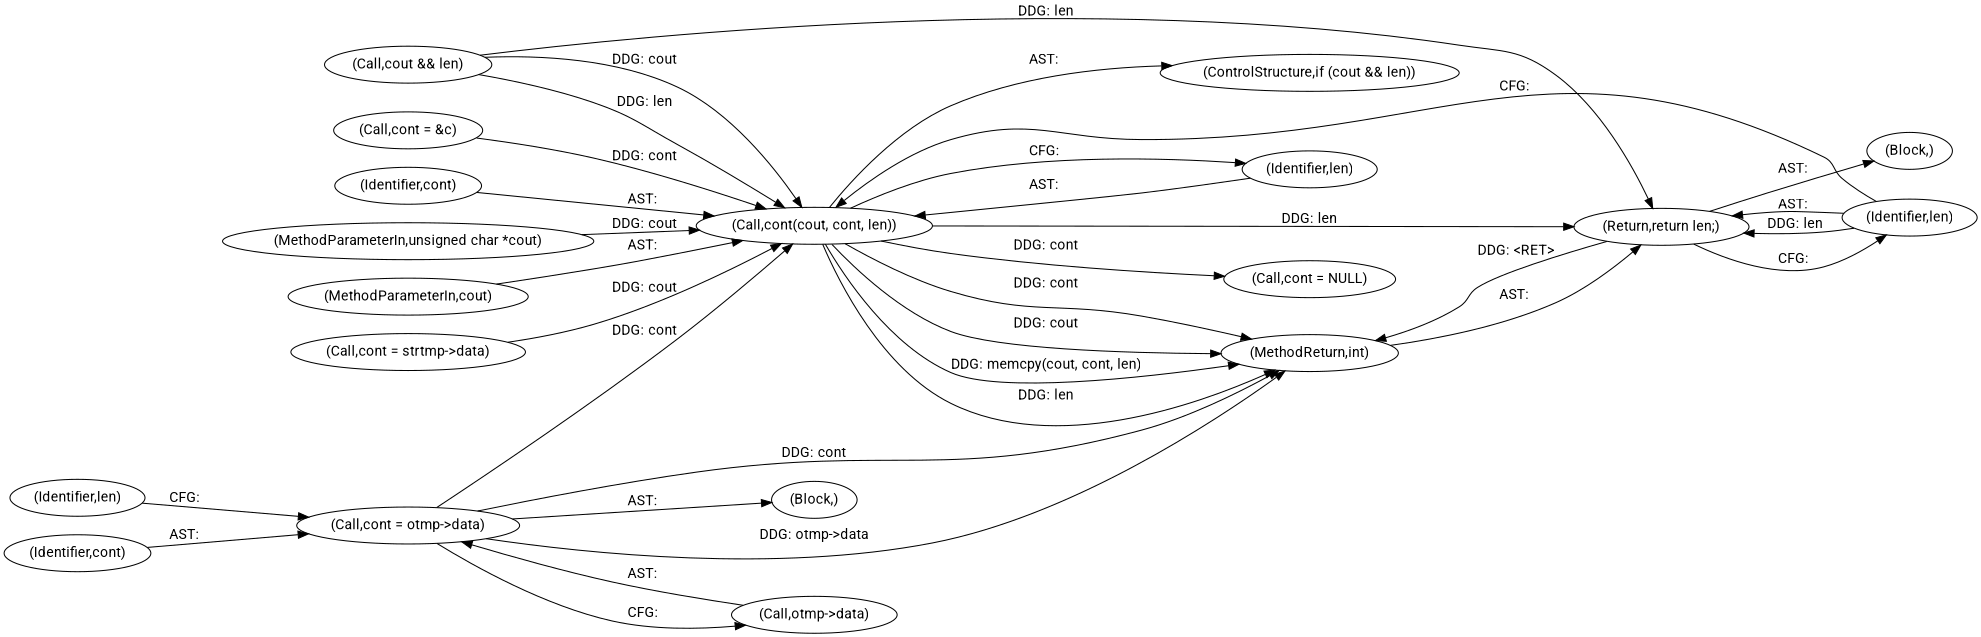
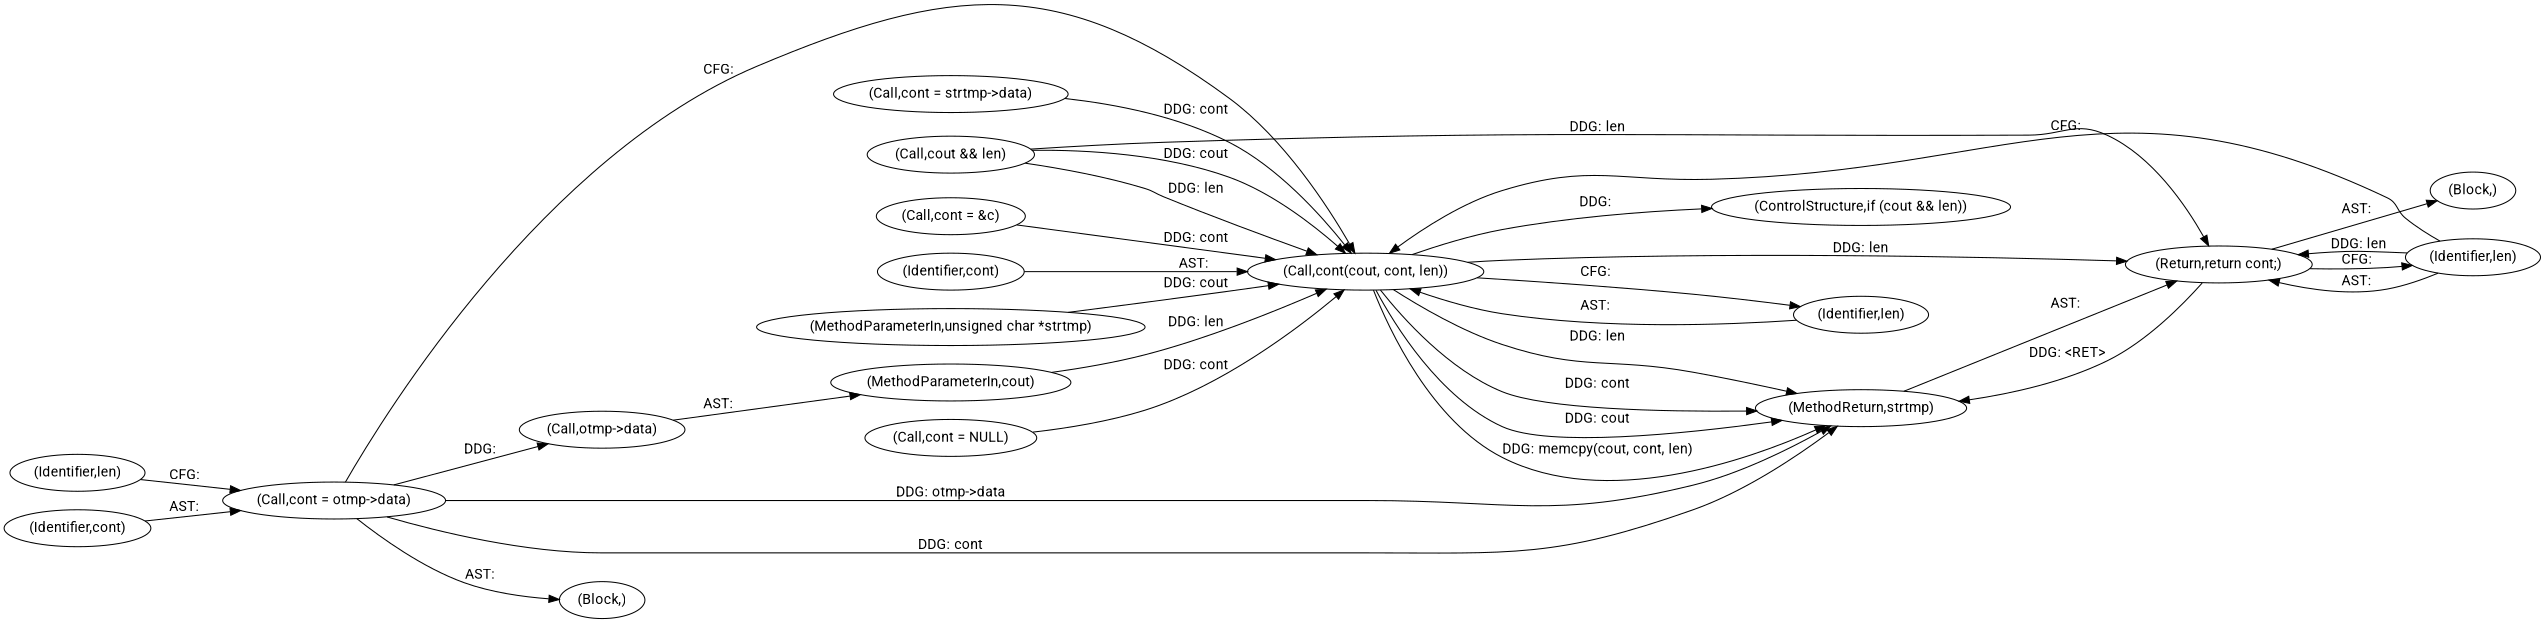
(1046, 60) -> (1598, 202)
(1662, 227) -> (2219, 264)
(408, 241) -> (951, 327)
(645, 246) -> (1196, 322)
(1047, 264) -> (1196, 390)
(645, 288) -> (1196, 110)
(645, 331) -> (721, 70)
(1310, 353) -> (1861, 408)
(606, 581) -> (762, 408)
(645, 613) -> (482, 450)
